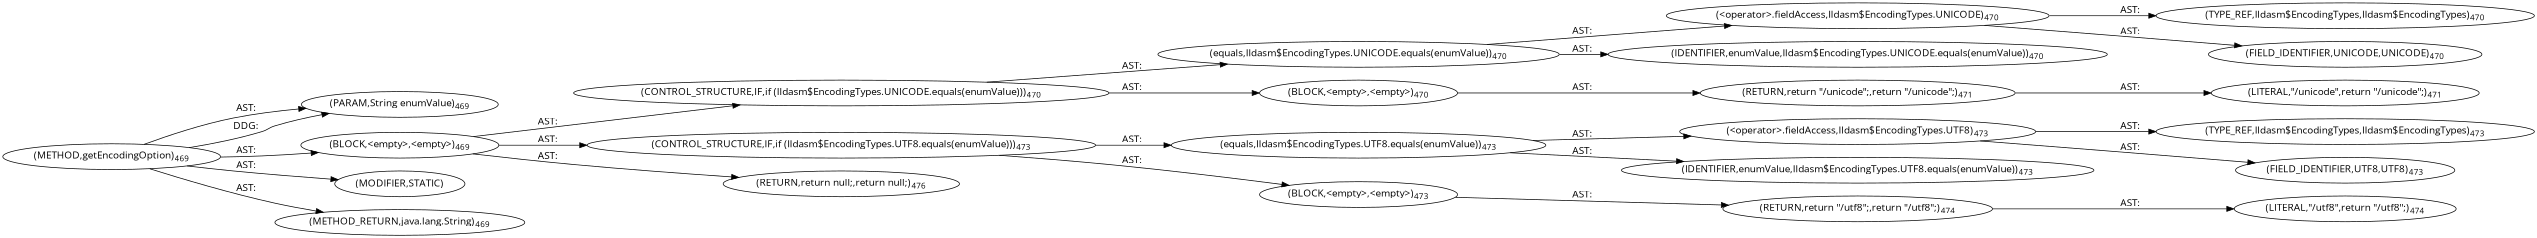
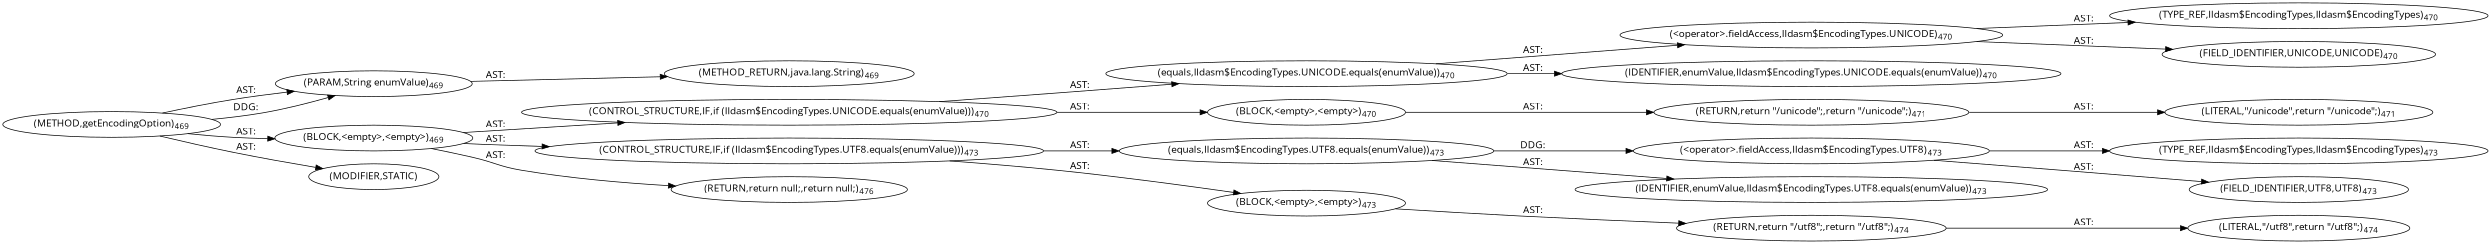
(1584, 134) -> (1534, 146)
(232, 193) -> (565, 79)
